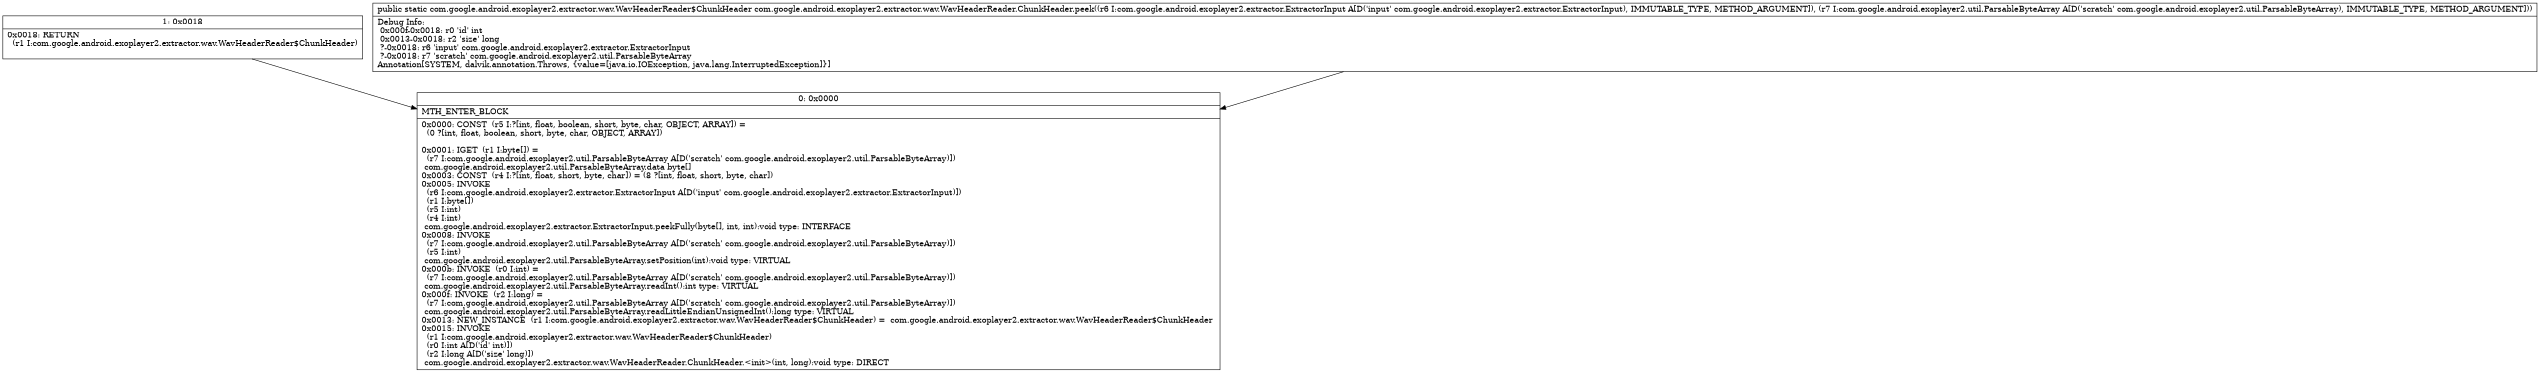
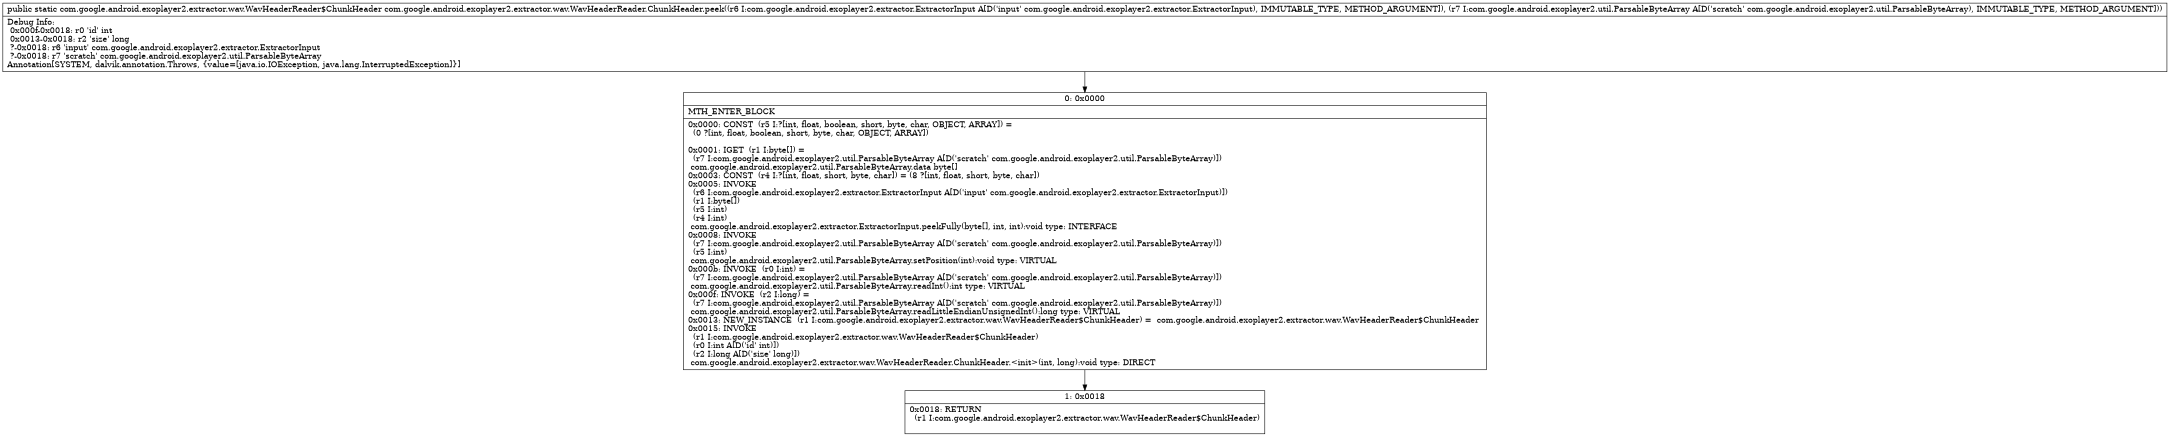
(332, 83) -> (1085, 377)
